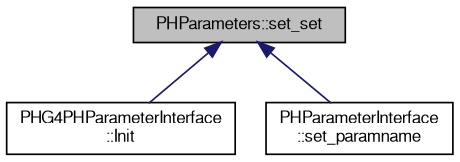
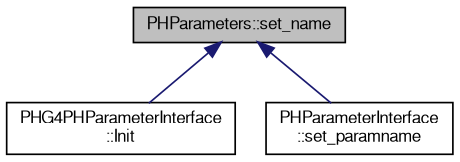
(239, 25) -> (239, 25)
